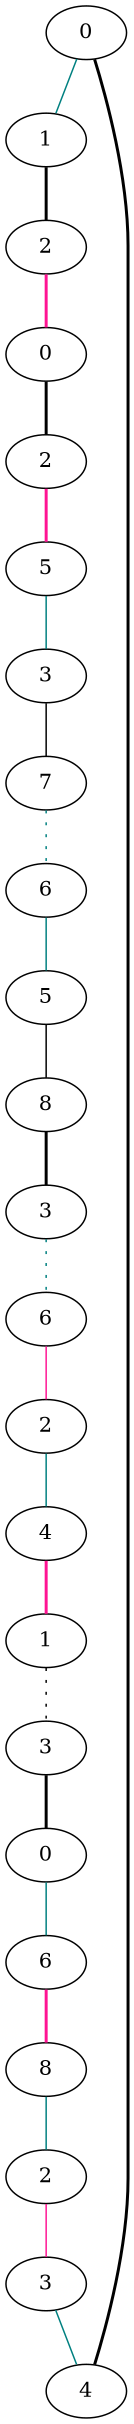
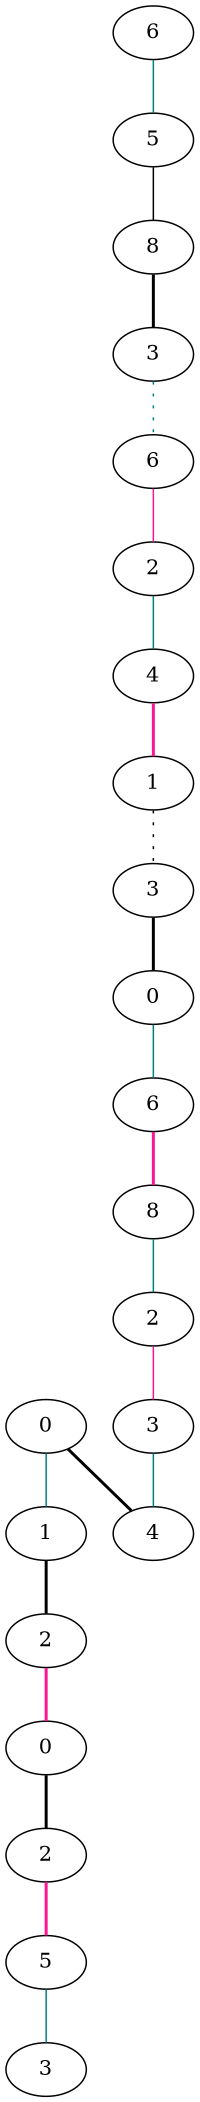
(46, 783) -> none
